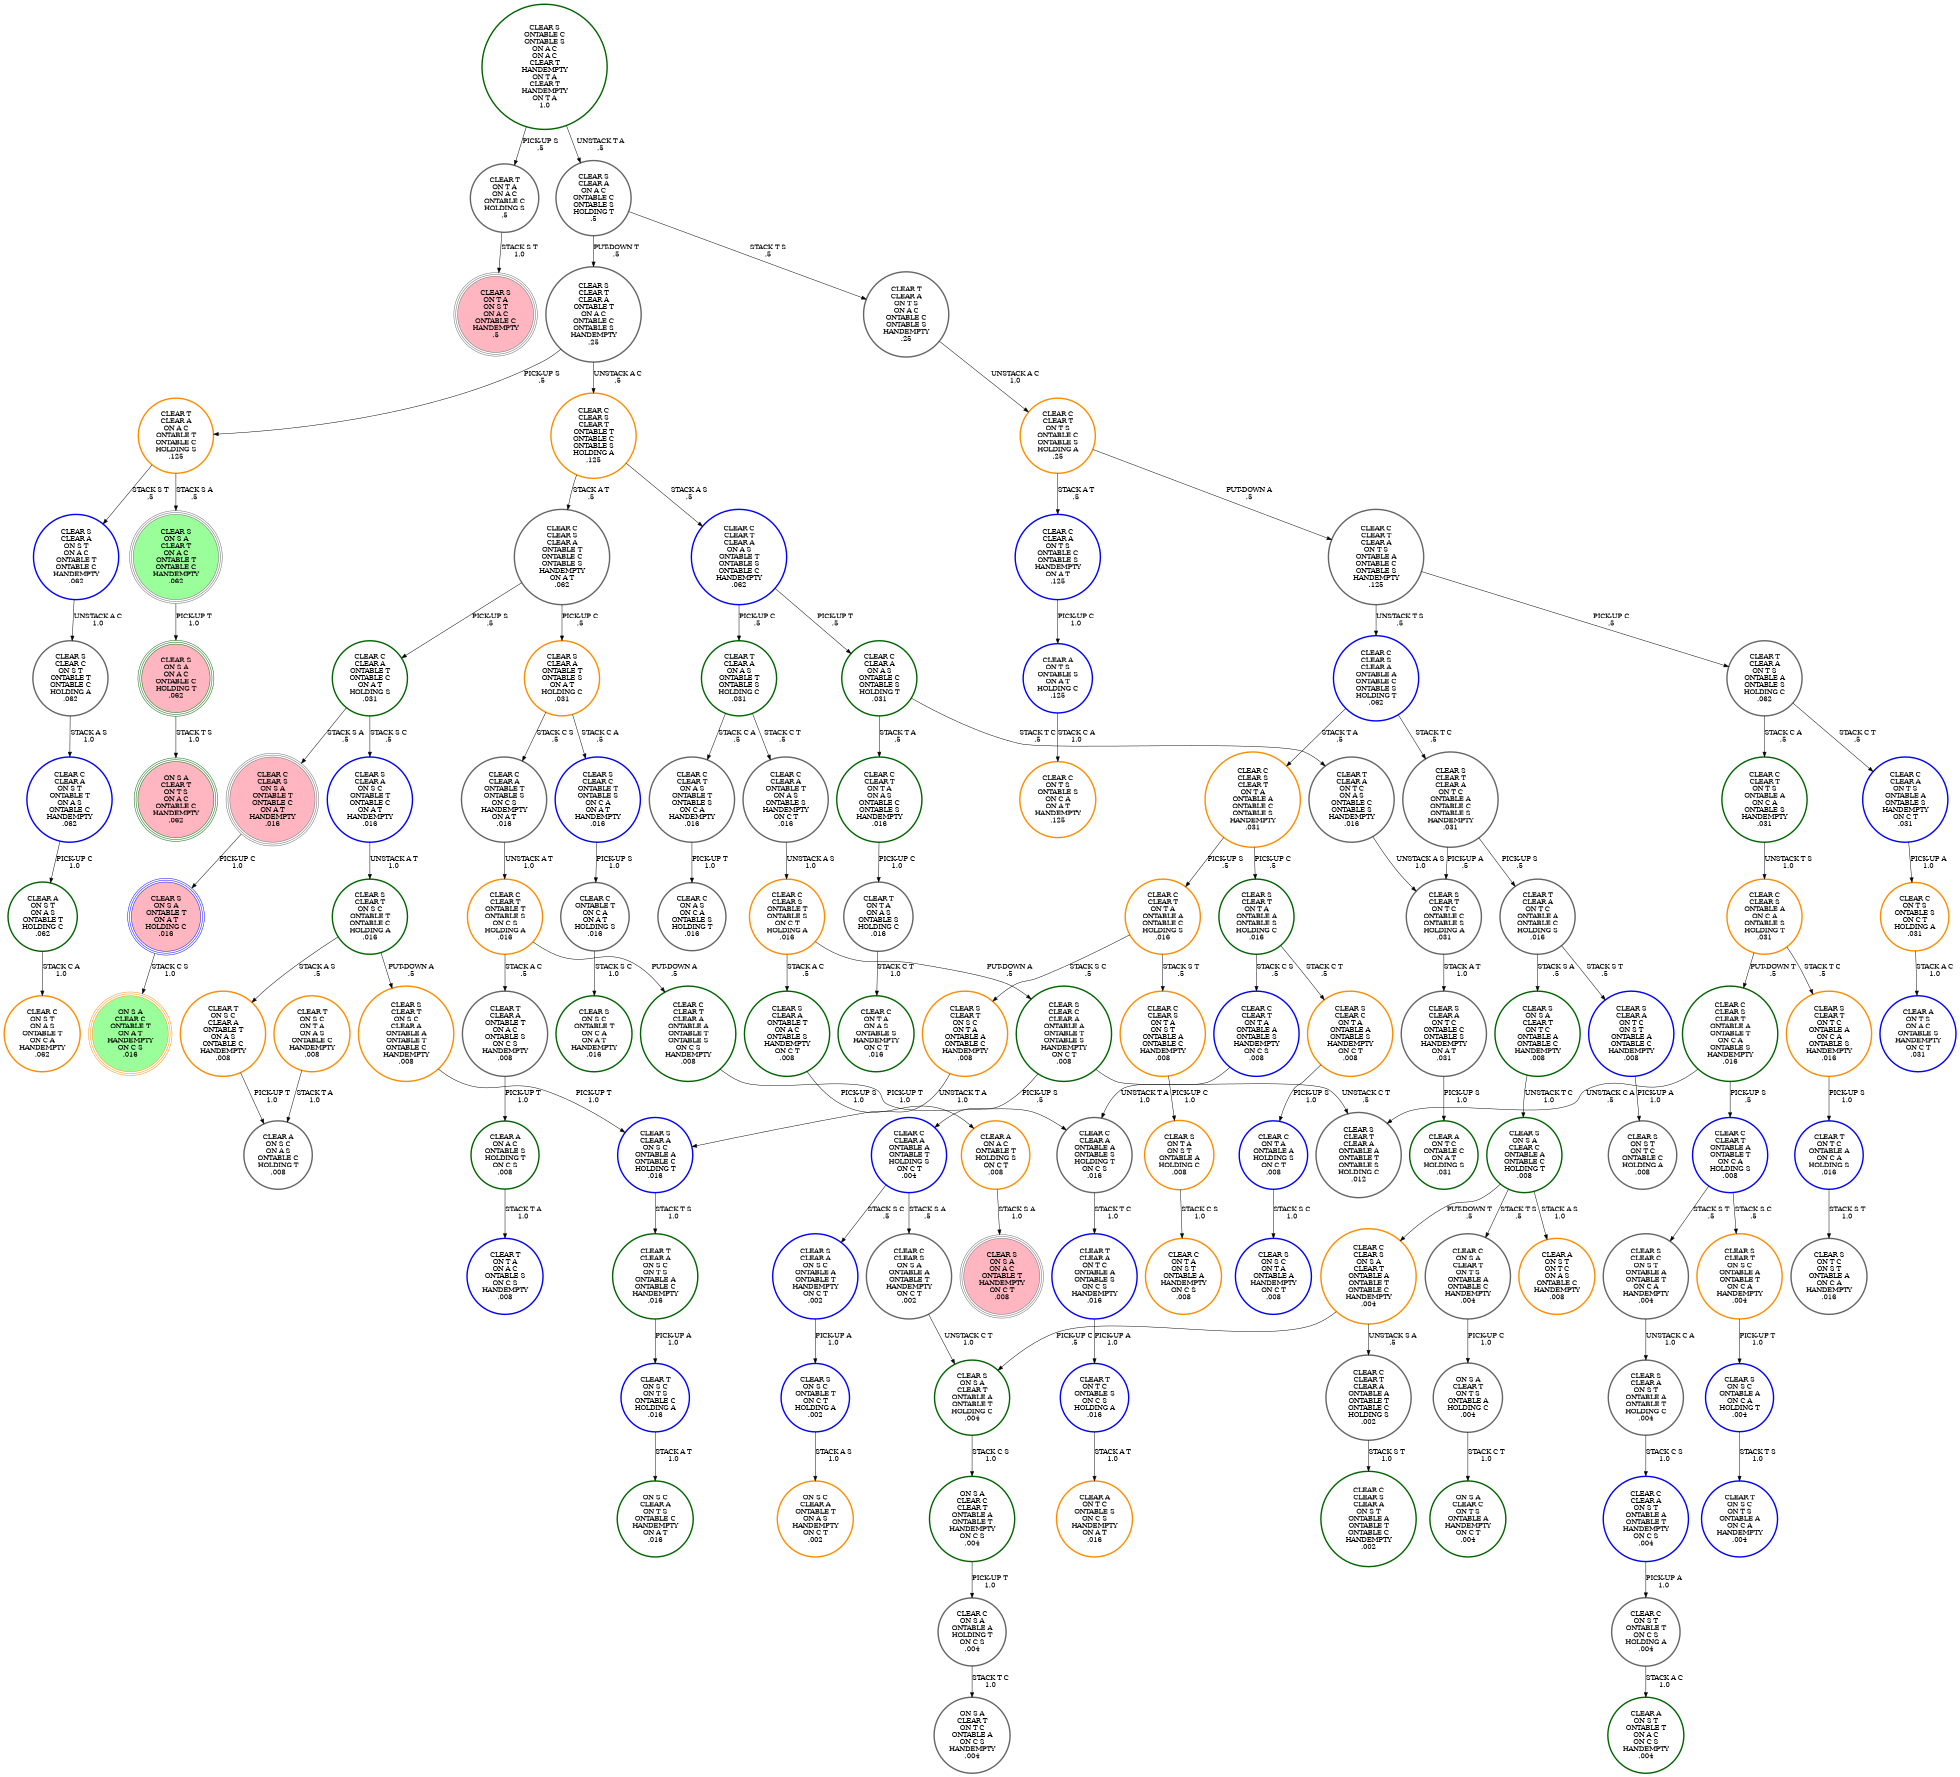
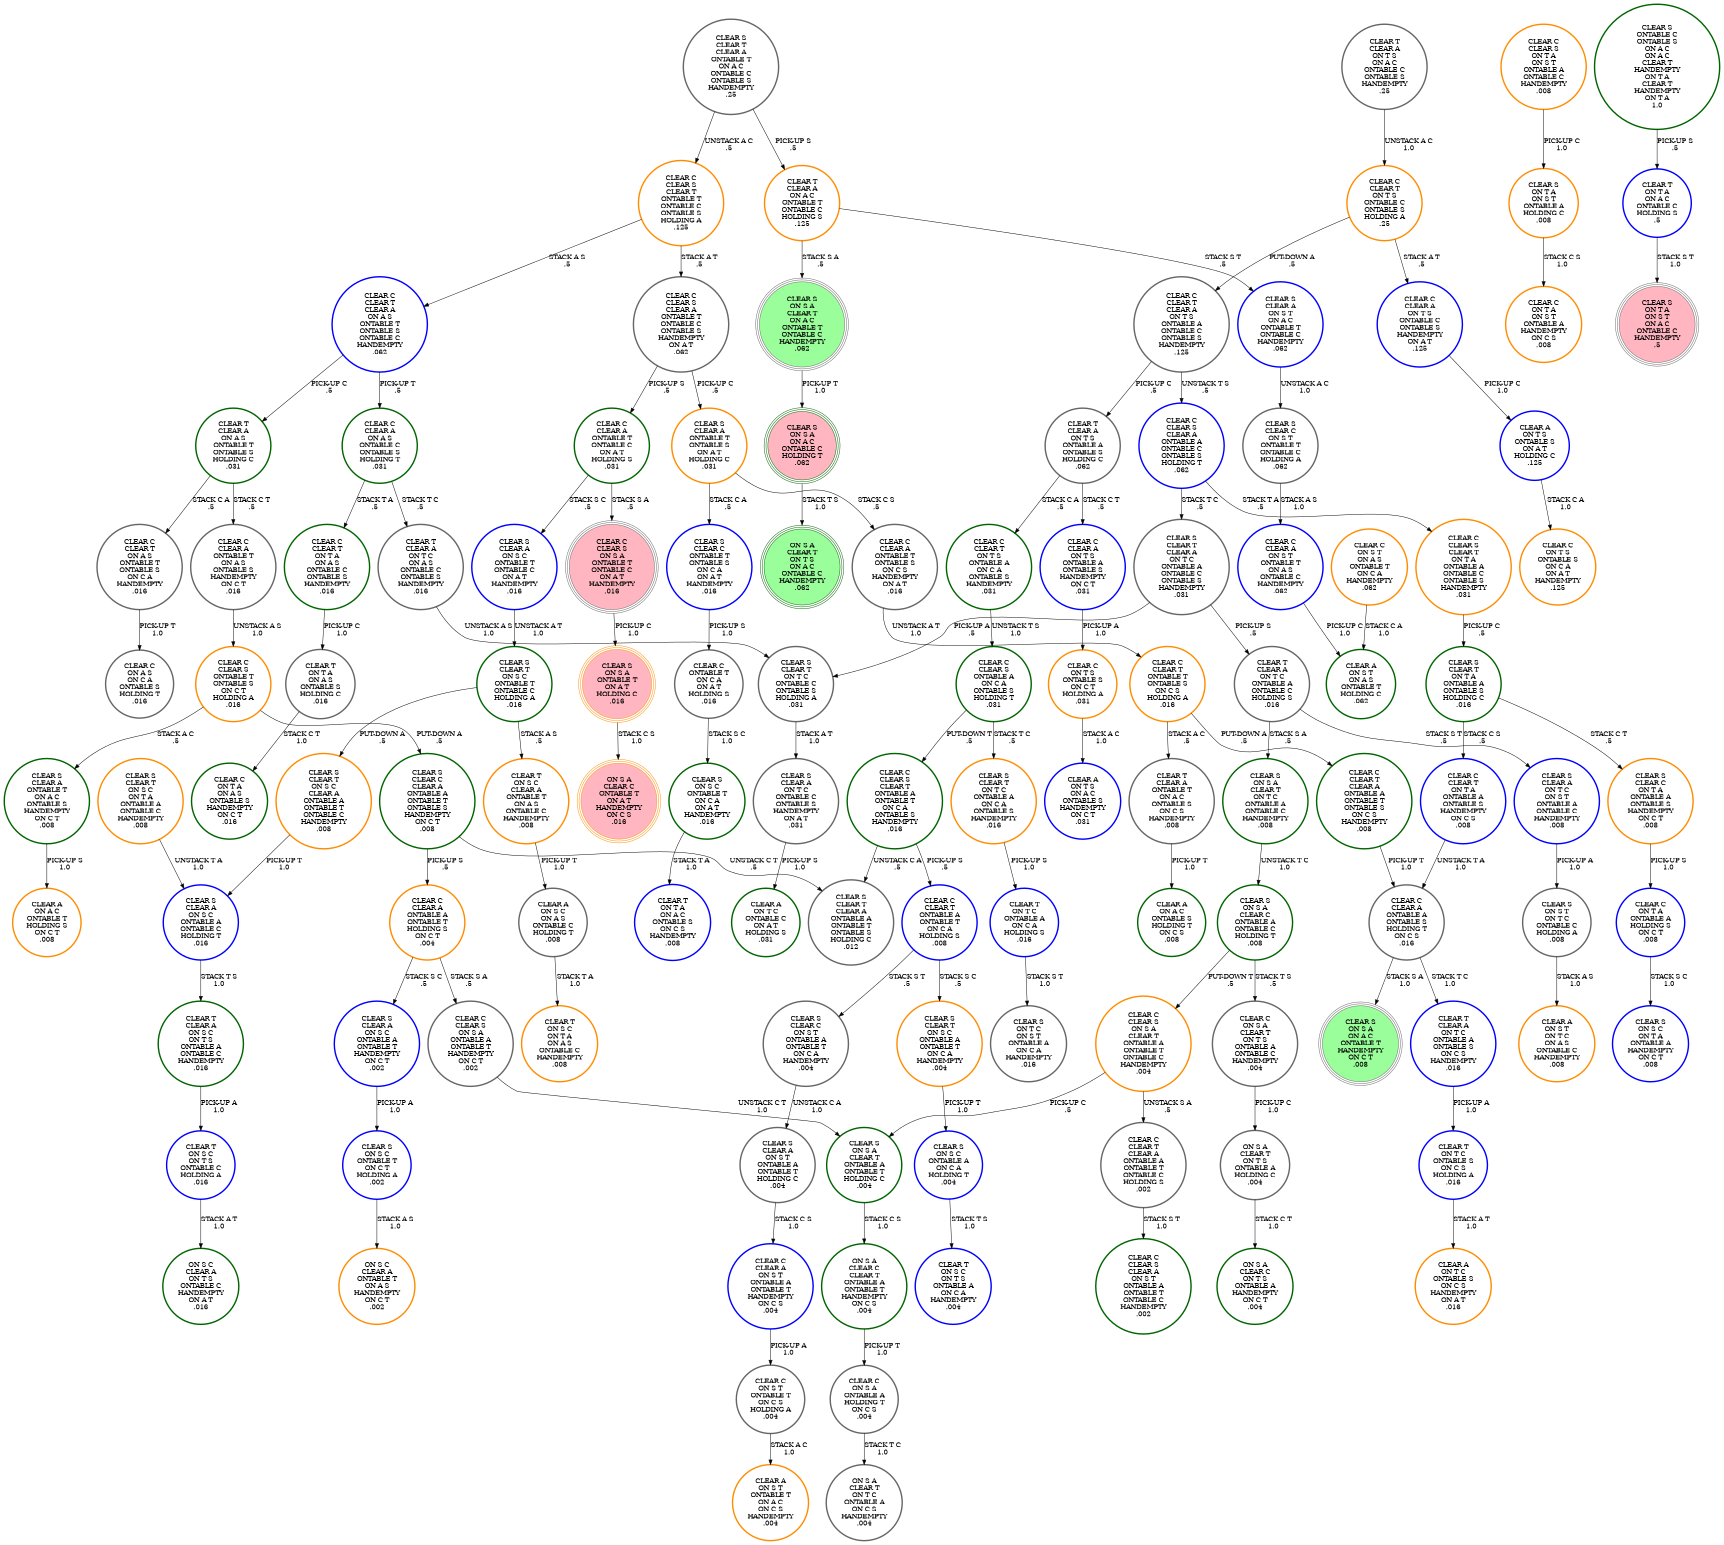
(505, 198) -> (1657, 203)
(594, 198) -> none
(176, 800) -> (802, 567)
(166, 917) -> (617, 684)
(1163, 917) -> none
(1764, 917) -> (994, 684)
(42, 971) -> (1365, 625)
(130, 1034) -> (619, 801)
(295, 1094) -> (556, 979)
(909, 1155) -> (427, 922)
(998, 1210) -> (1385, 979)
(505, 1211) -> (673, 856)
(1540, 1213) -> (1557, 979)
(1002, 1276) -> (1360, 1044)
(1646, 1735) -> (771, 1503)
